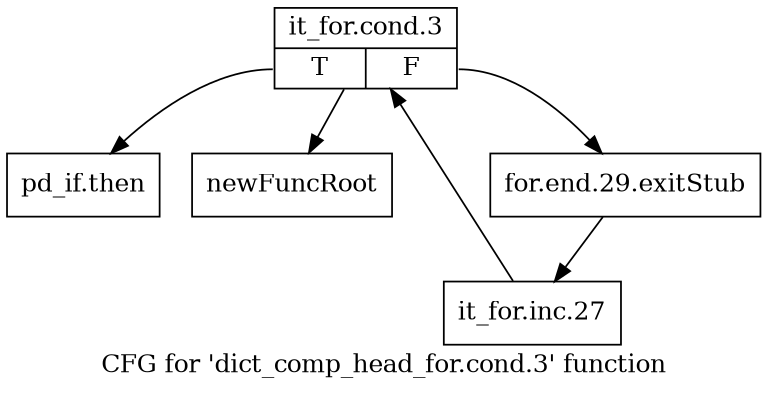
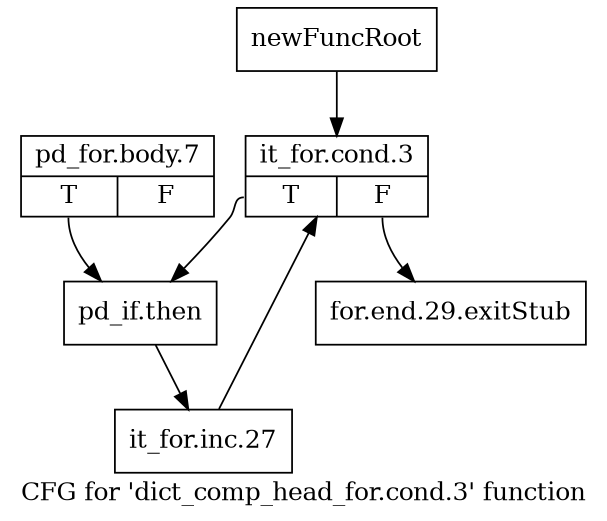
(331, 113) -> (337, 95)
none -> (118, 176)
(584, 242) -> (168, 369)
